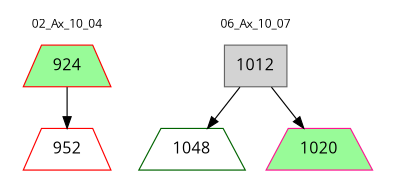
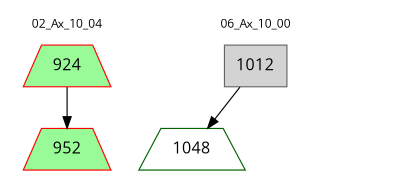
(256, 25) -> (256, 25)
(67, 149) -> (67, 149)
(319, 149) -> none
